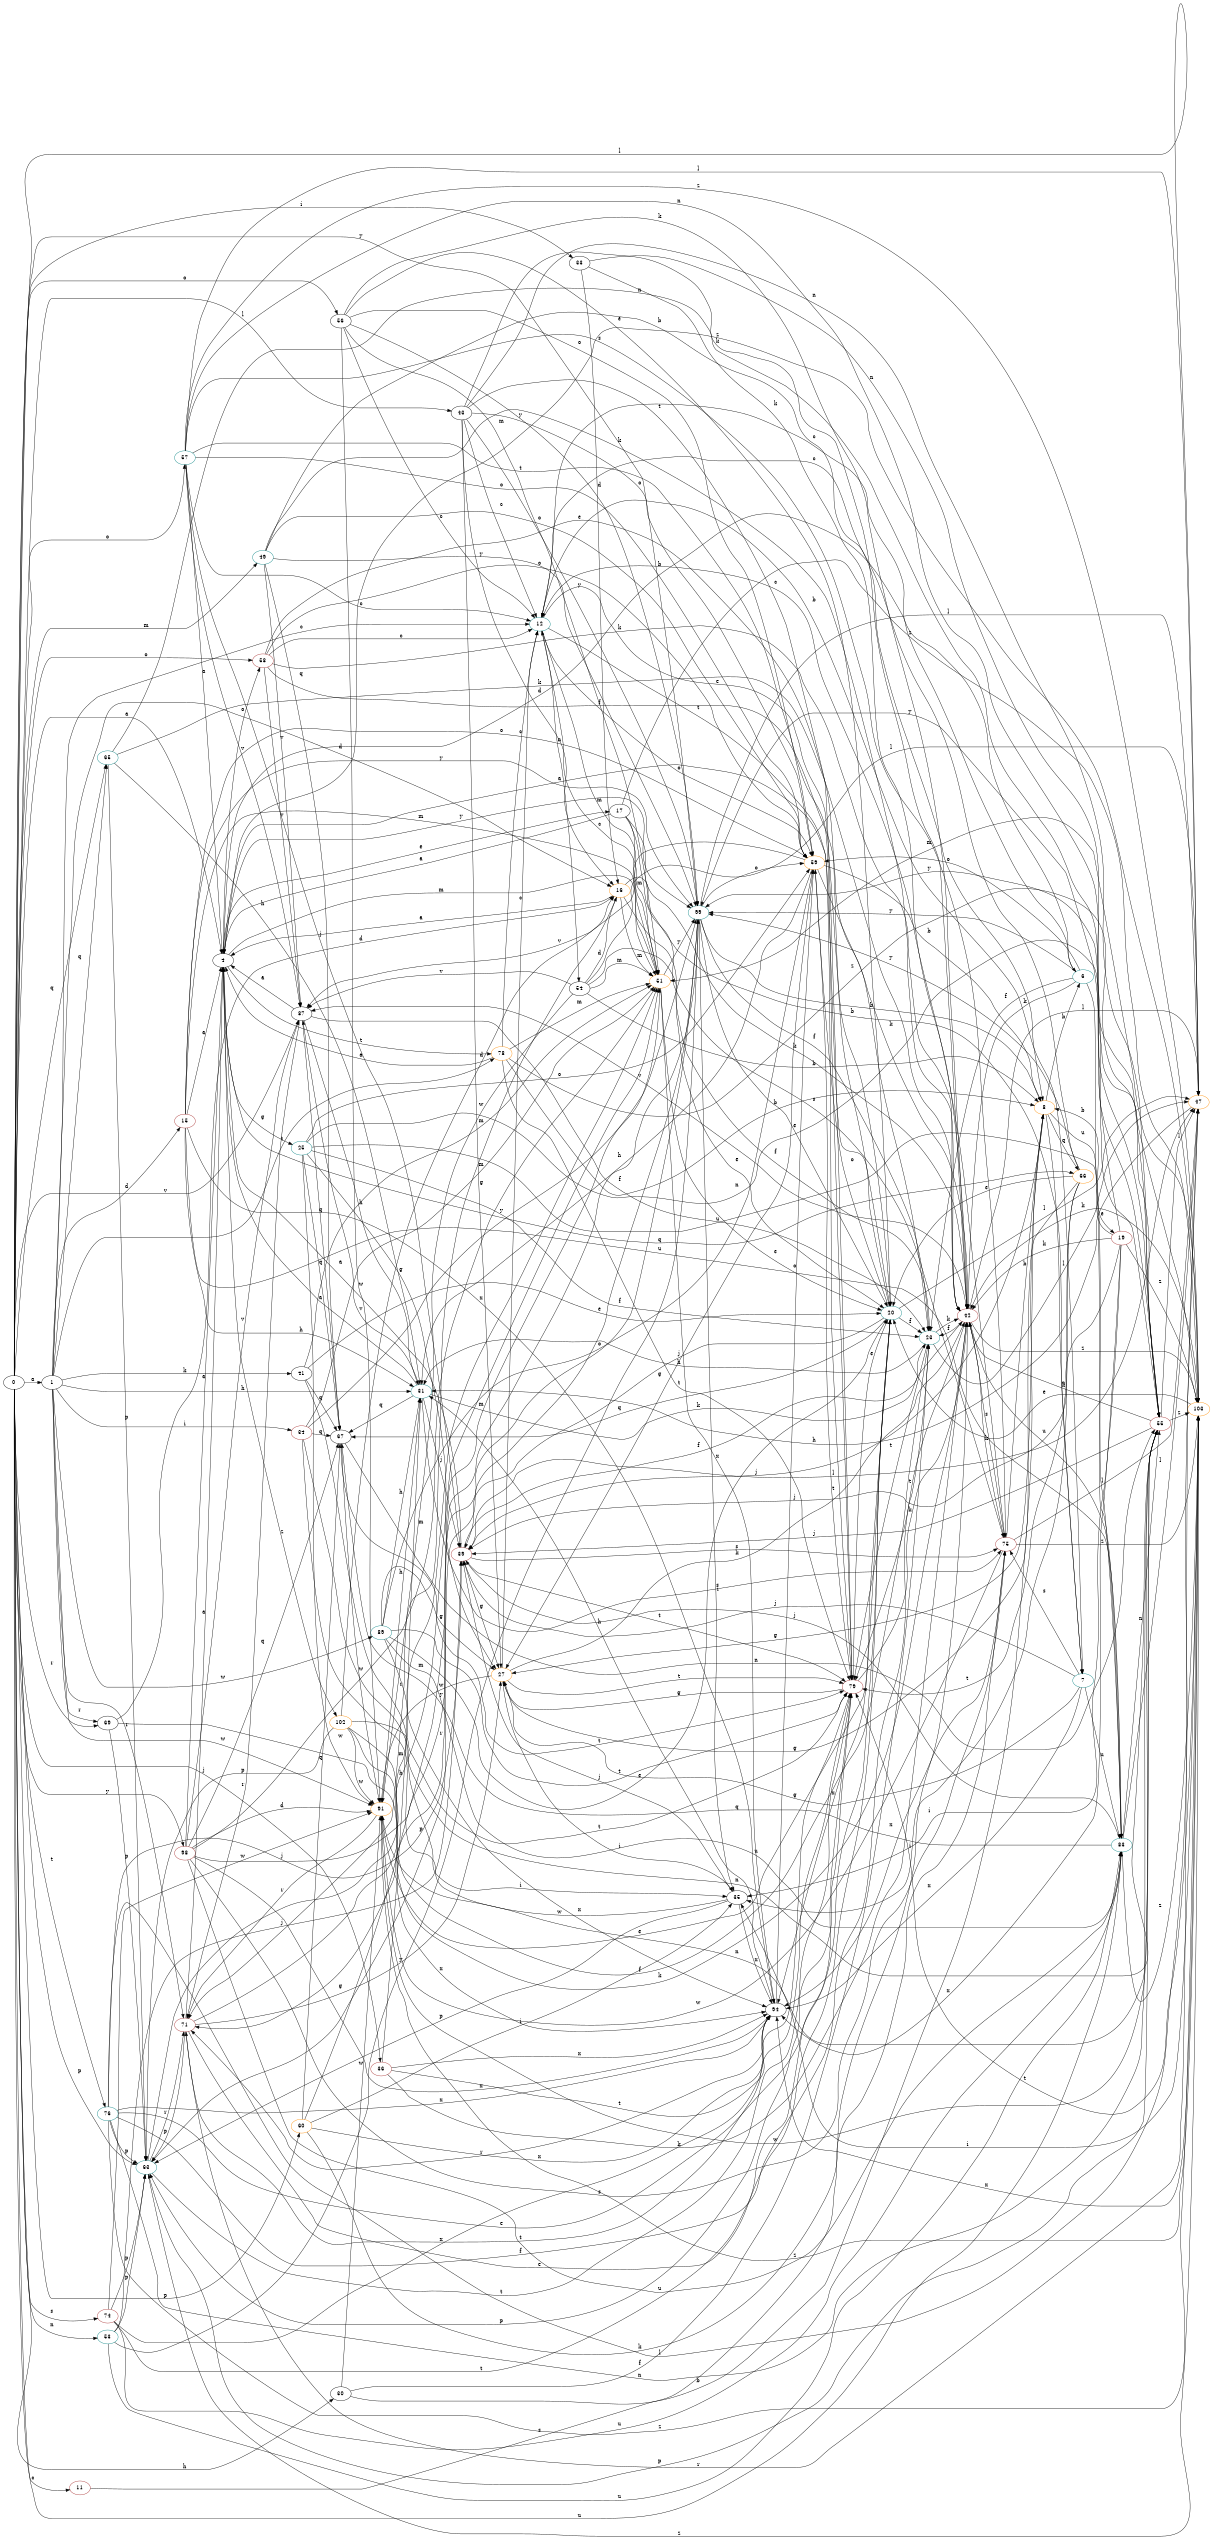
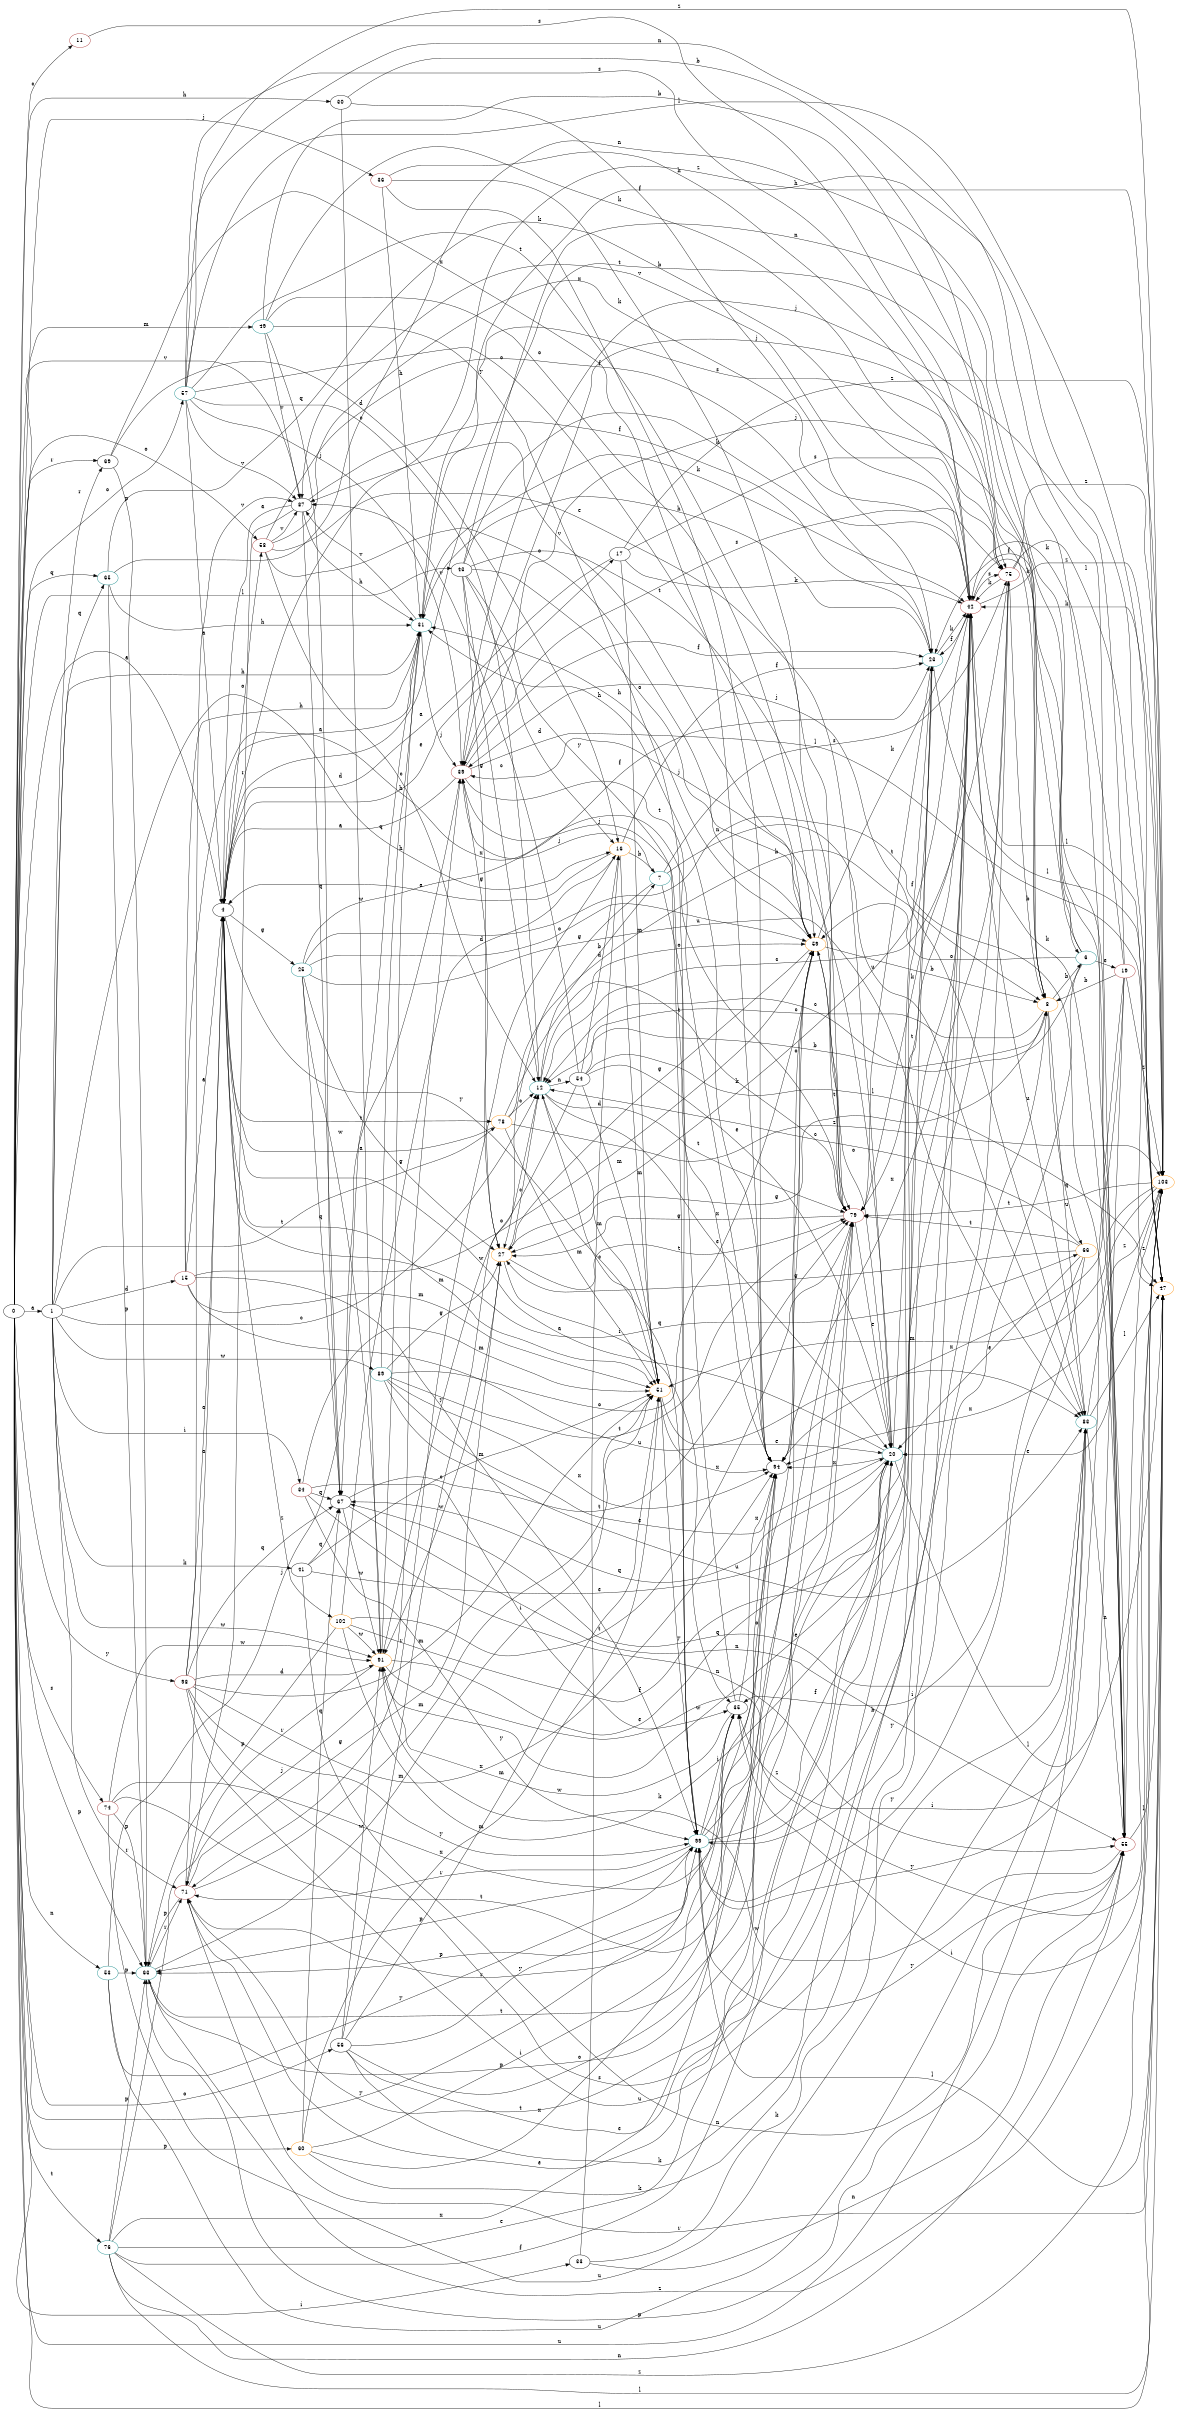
(1062, 1392) -> (791, 1013)
